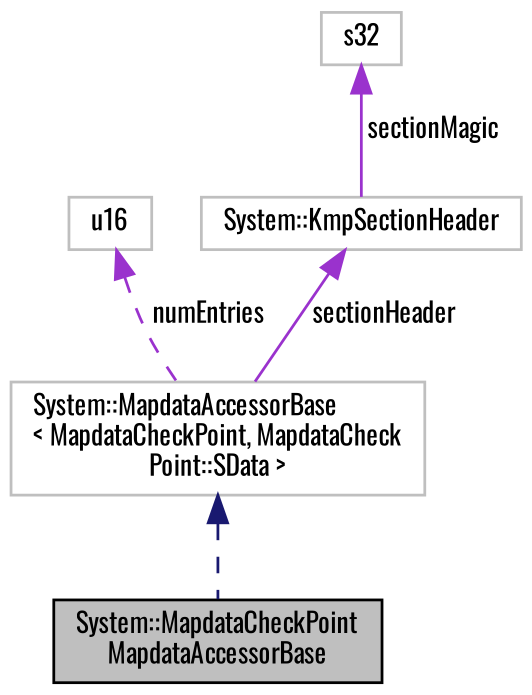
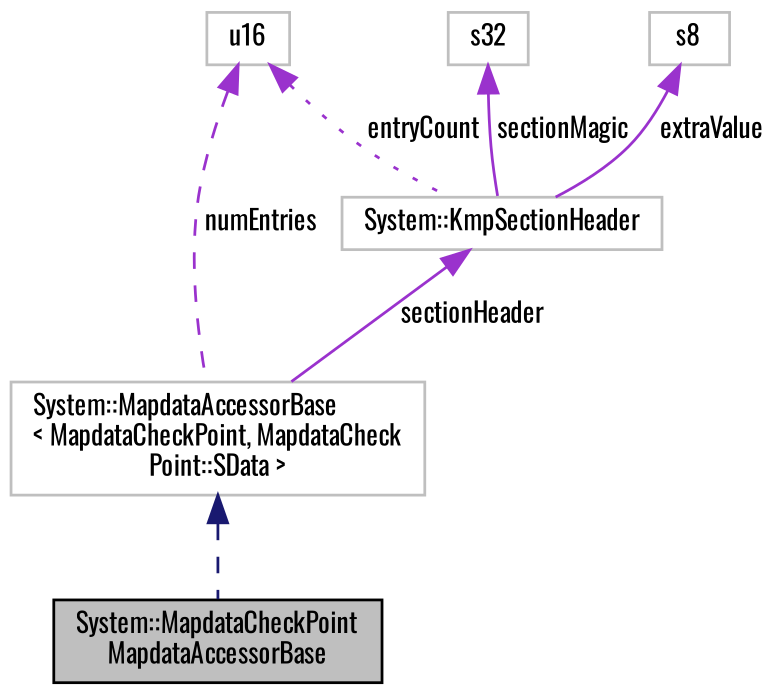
none -> (690, 39)
none -> (364, 148)
